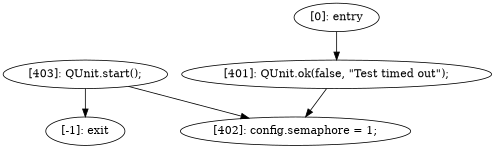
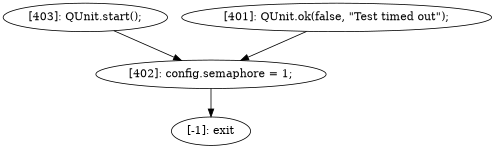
(337, 17) -> none
(85, 99) -> (211, 99)
